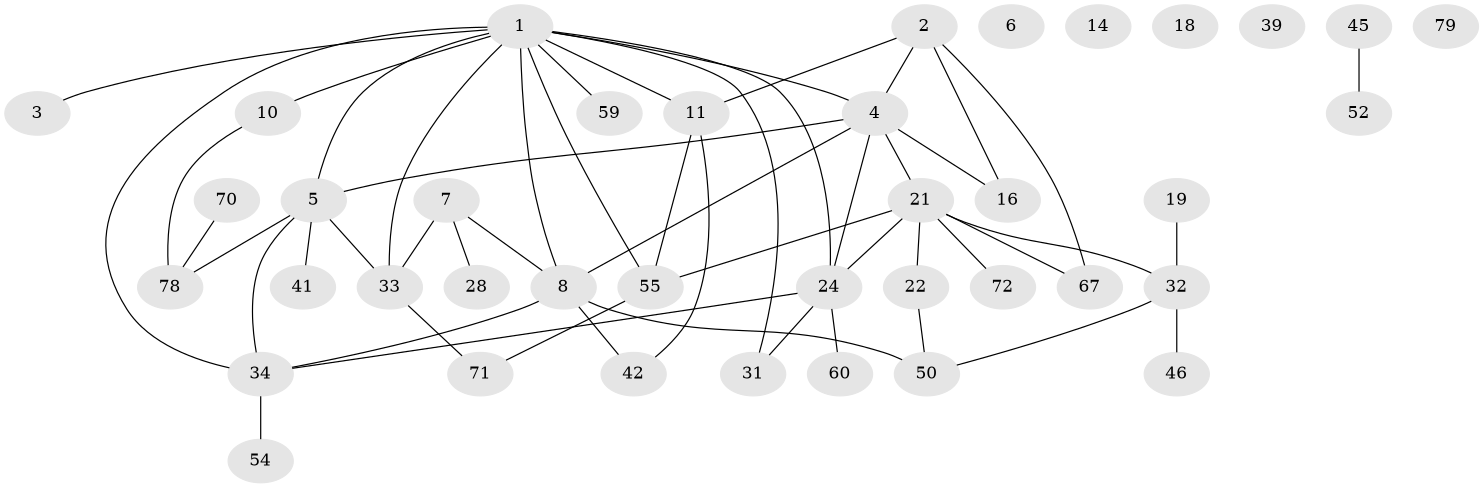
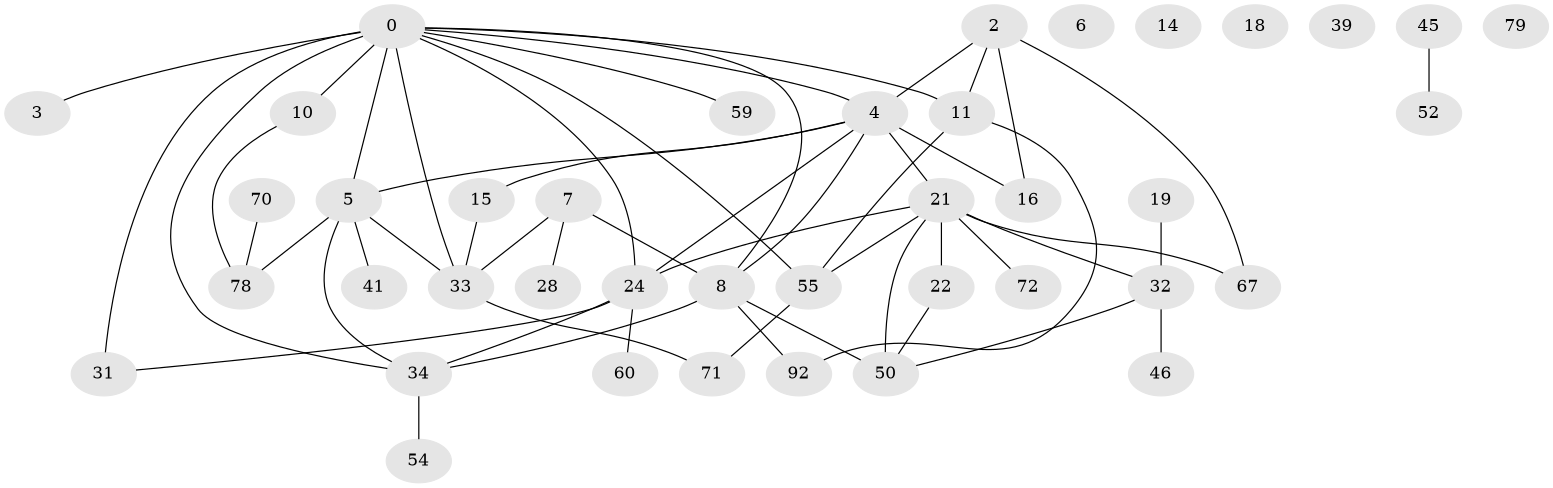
(520, 27) -> (392, 27)
none -> (482, 200)
none -> (893, 282)
(634, 374) -> (799, 374)
